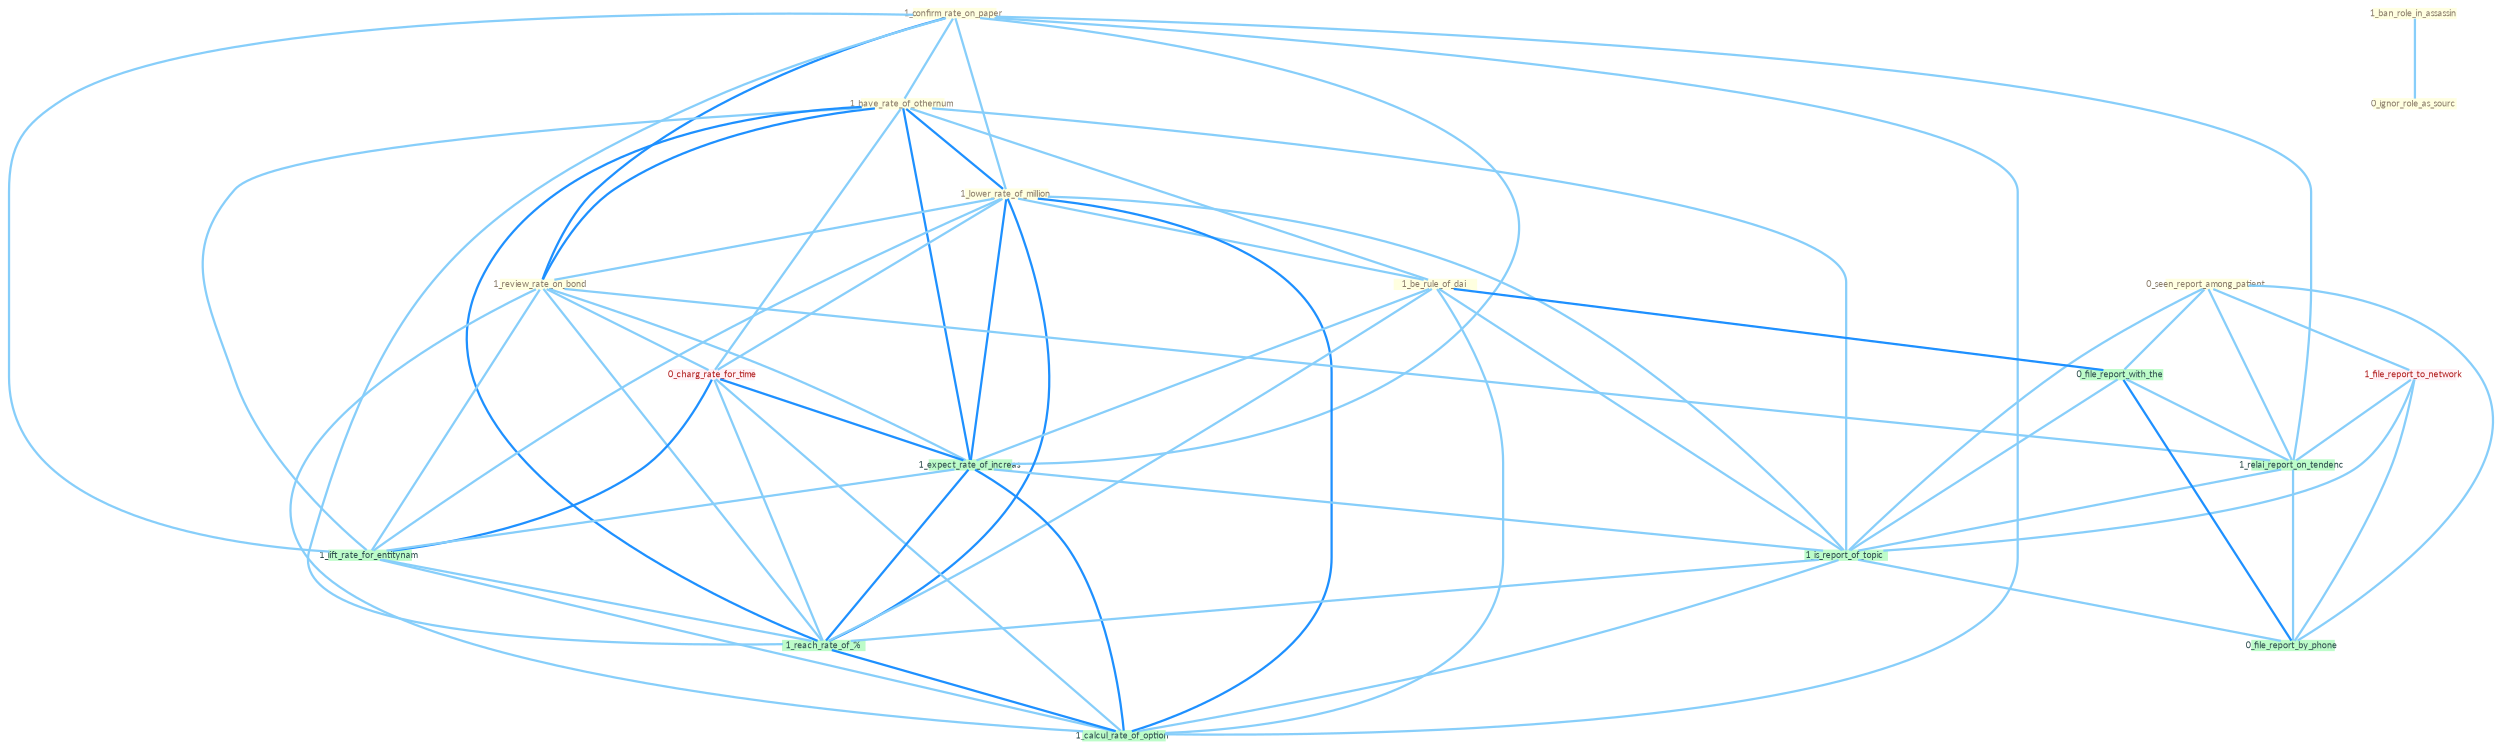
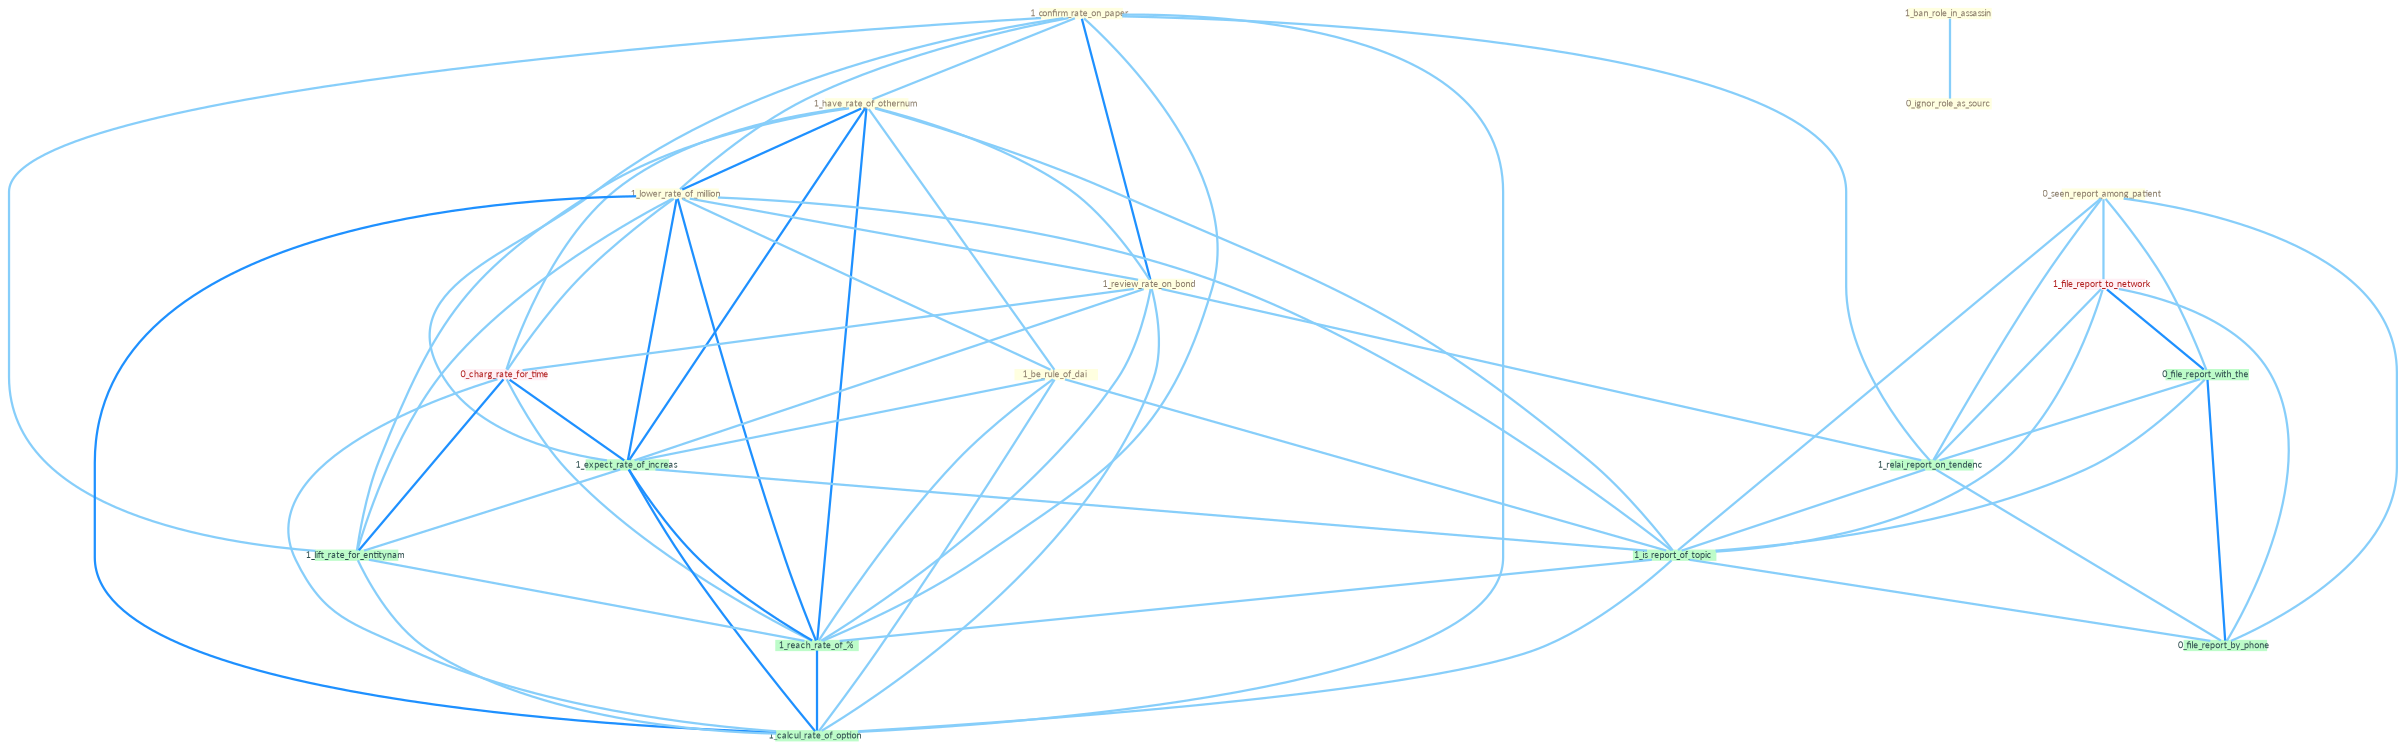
(685, 153) -> (1067, 188)
(1779, 330) -> (2155, 329)
(456, 420) -> none
